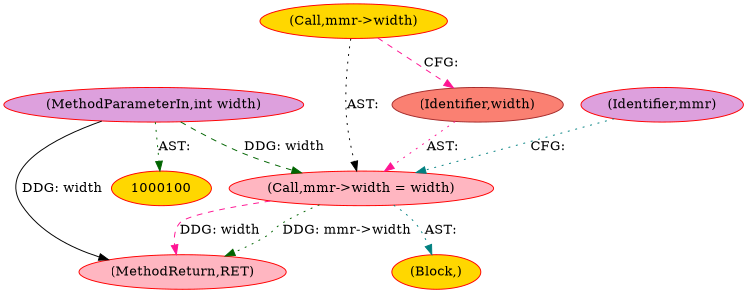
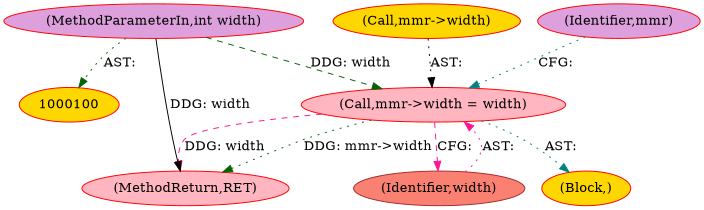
(412, 60) -> (436, 142)
